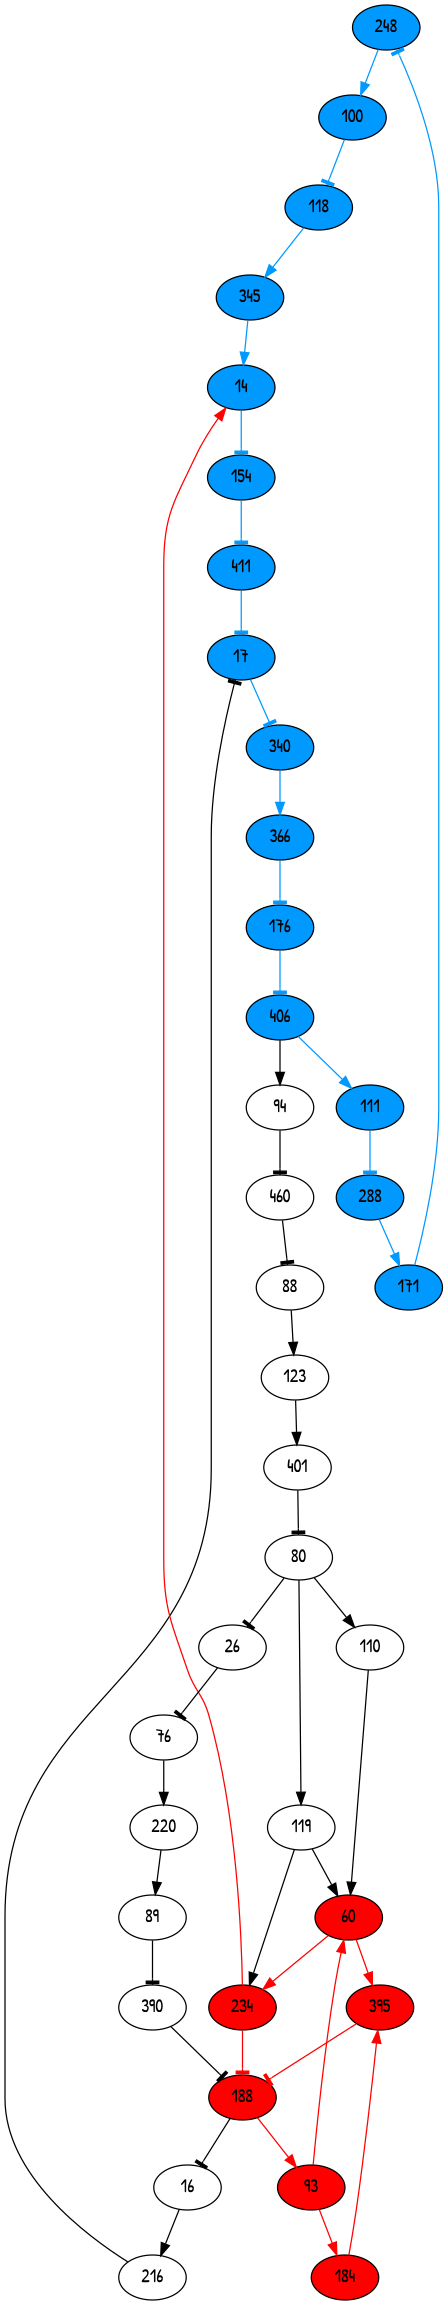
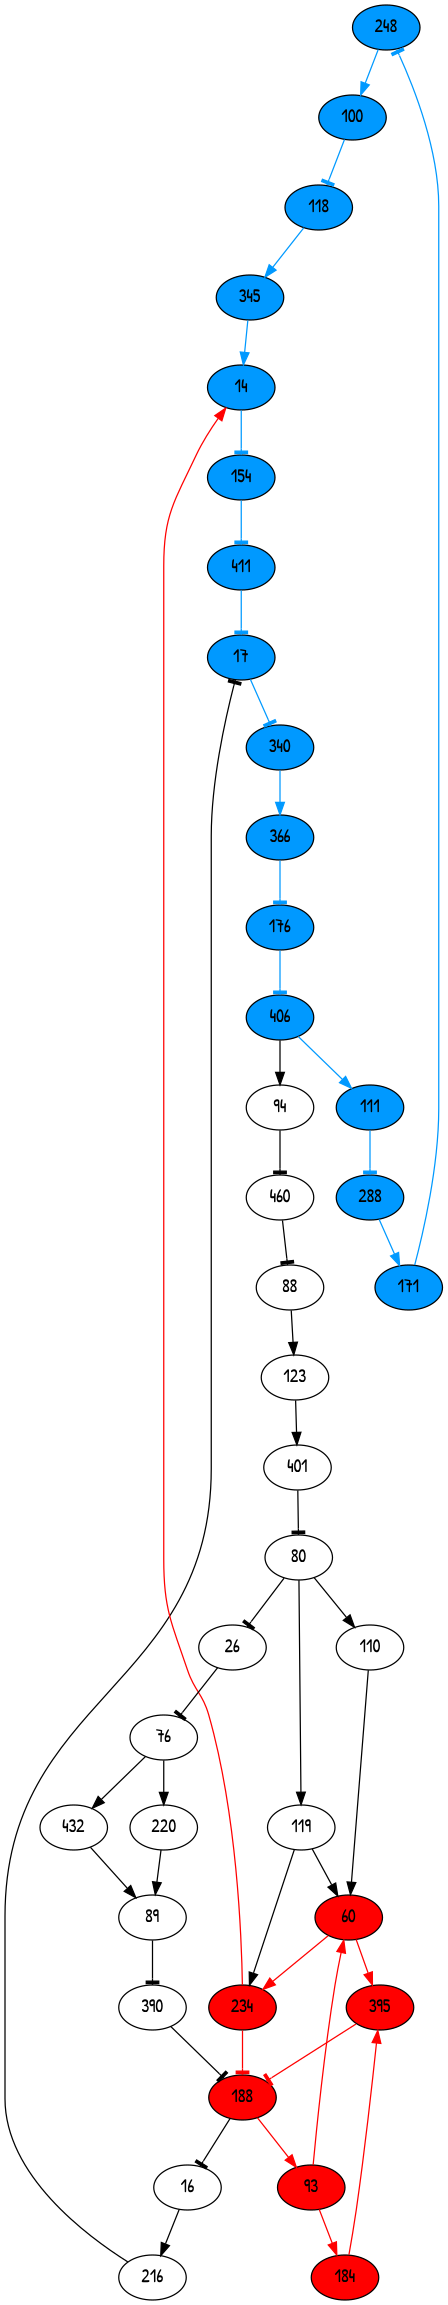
none -> (74, 1828)
